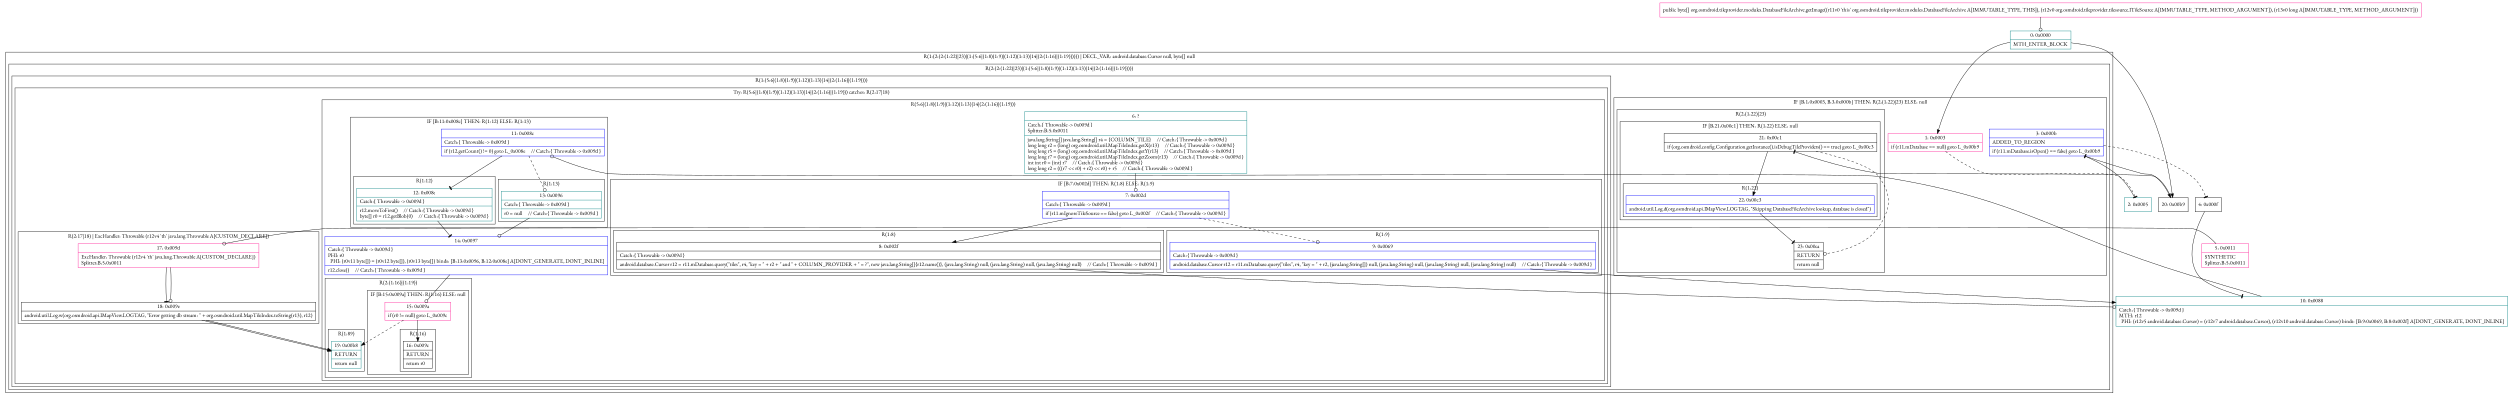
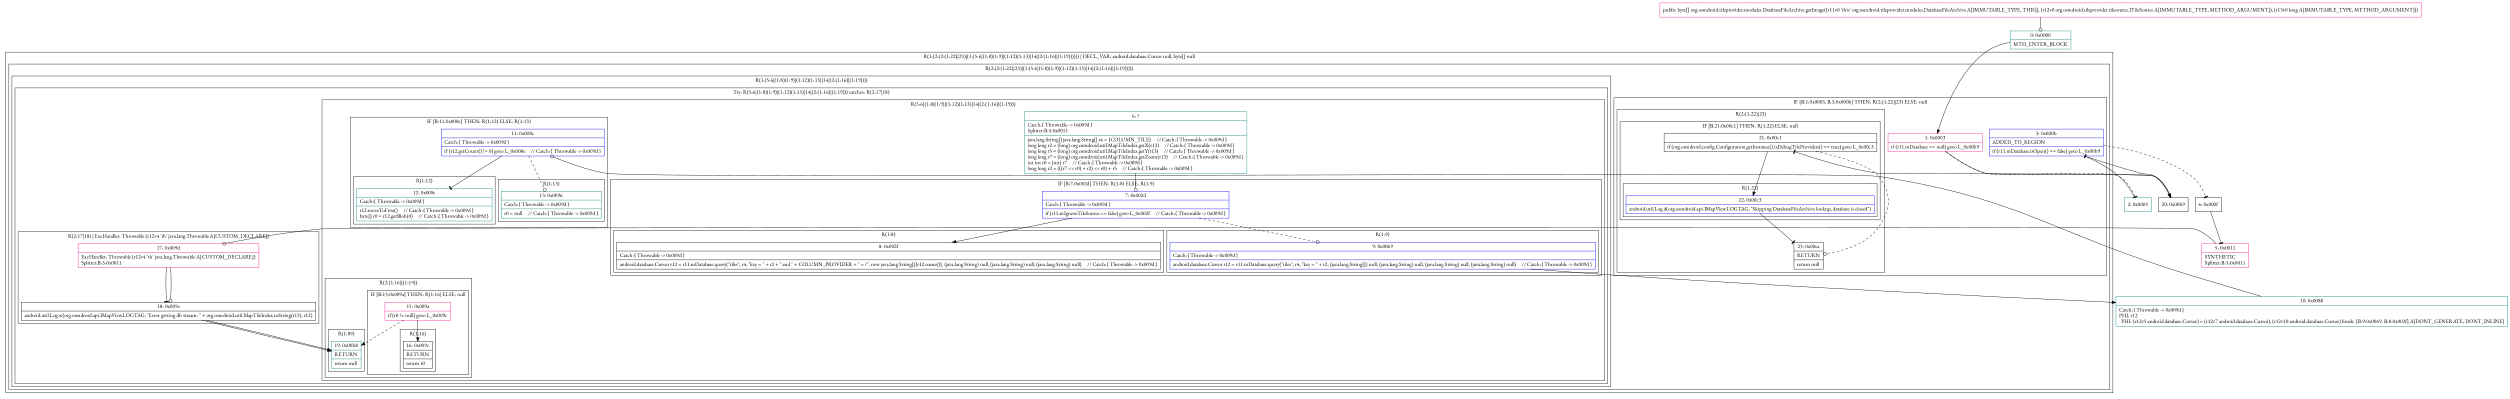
(2145, 99) -> (2059, 174)
(466, 256) -> none
(2194, 267) -> (2216, 227)
(1586, 292) -> none
(2131, 316) -> (2129, 316)
